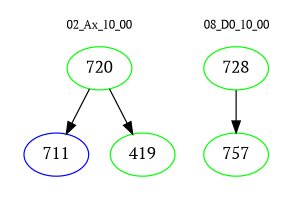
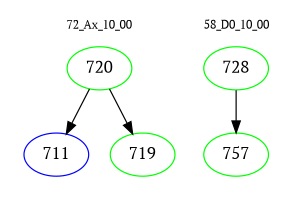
(99, 26) -> (99, 26)
(237, 26) -> (237, 26)
(143, 155) -> (143, 155)
